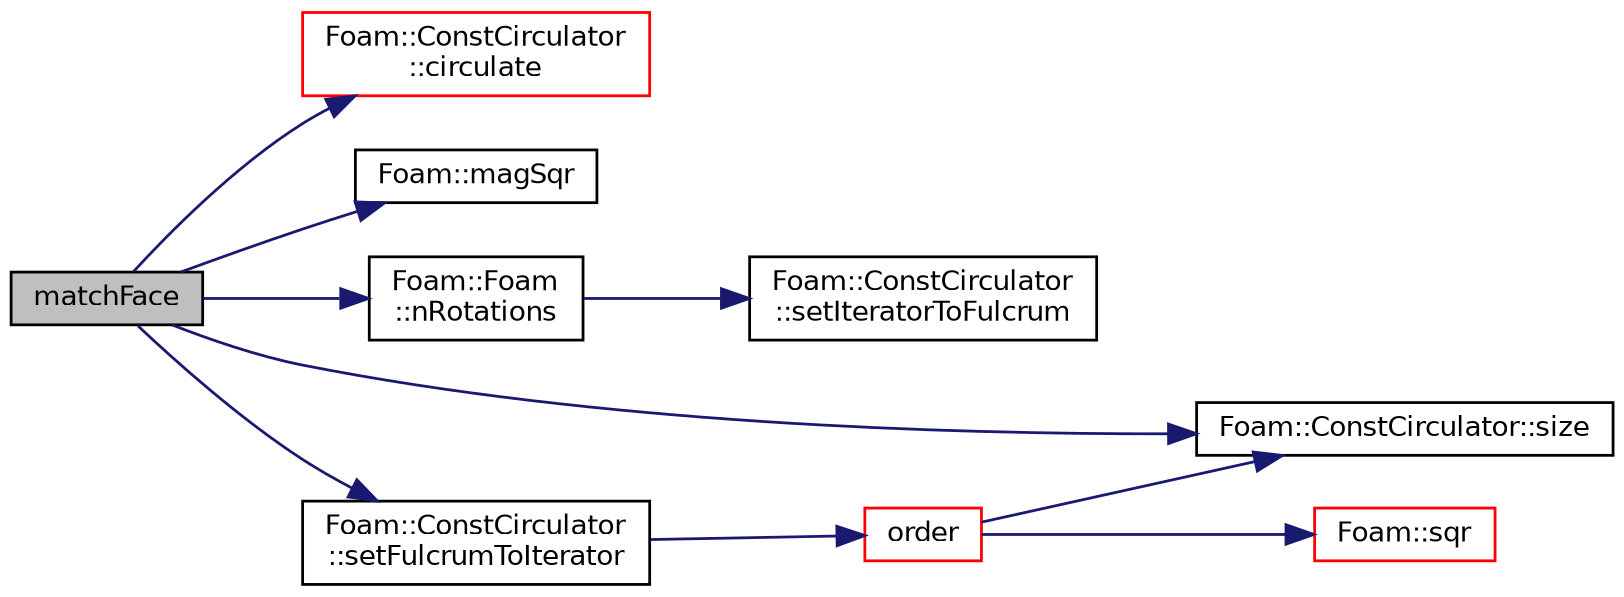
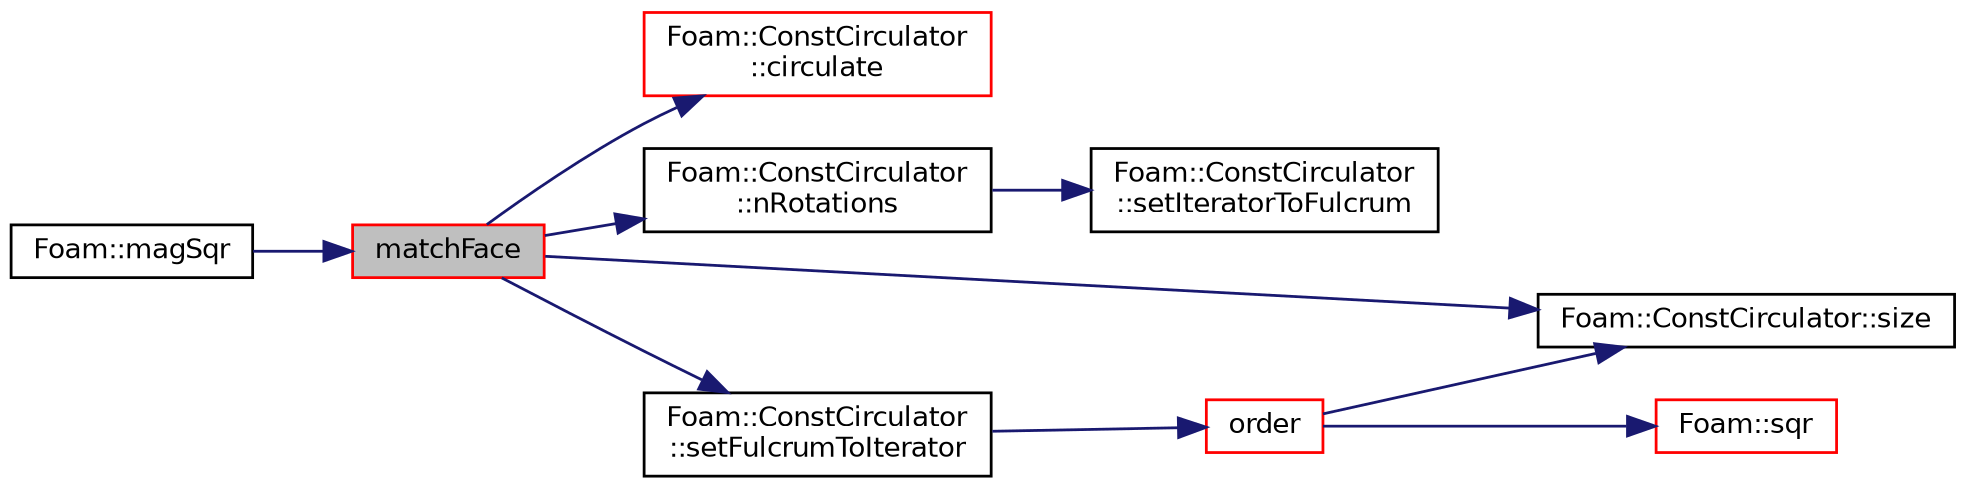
(269, 241) -> (288, 251)
(107, 298) -> (448, 251)
(476, 298) -> (818, 190)
